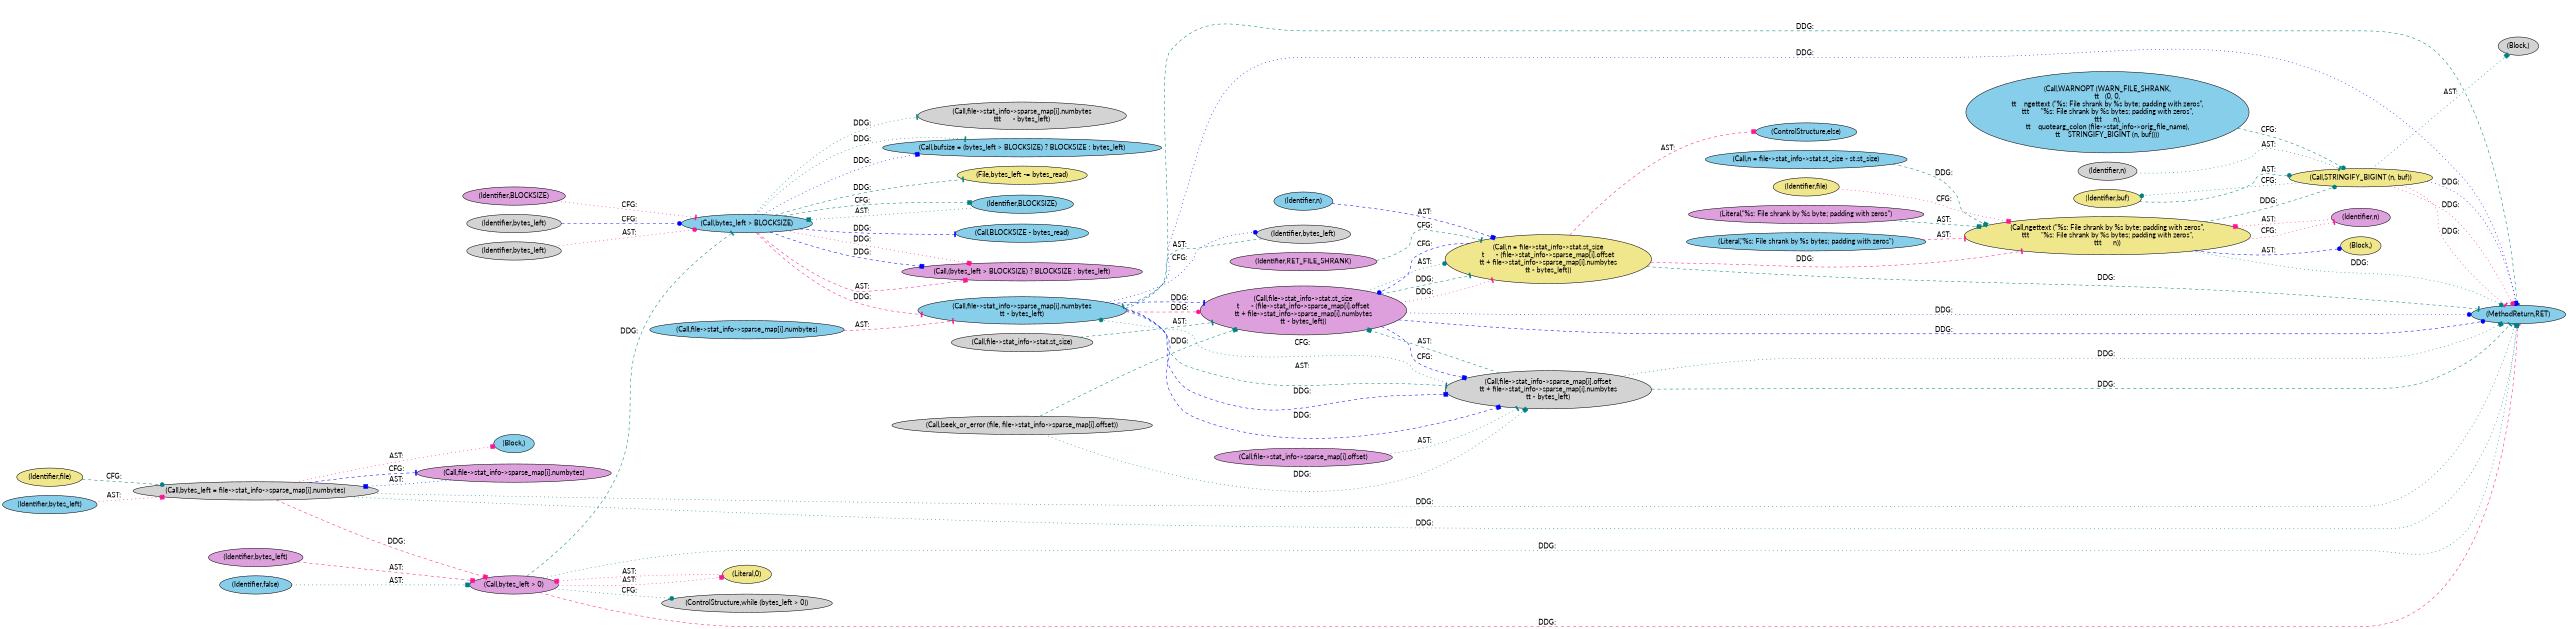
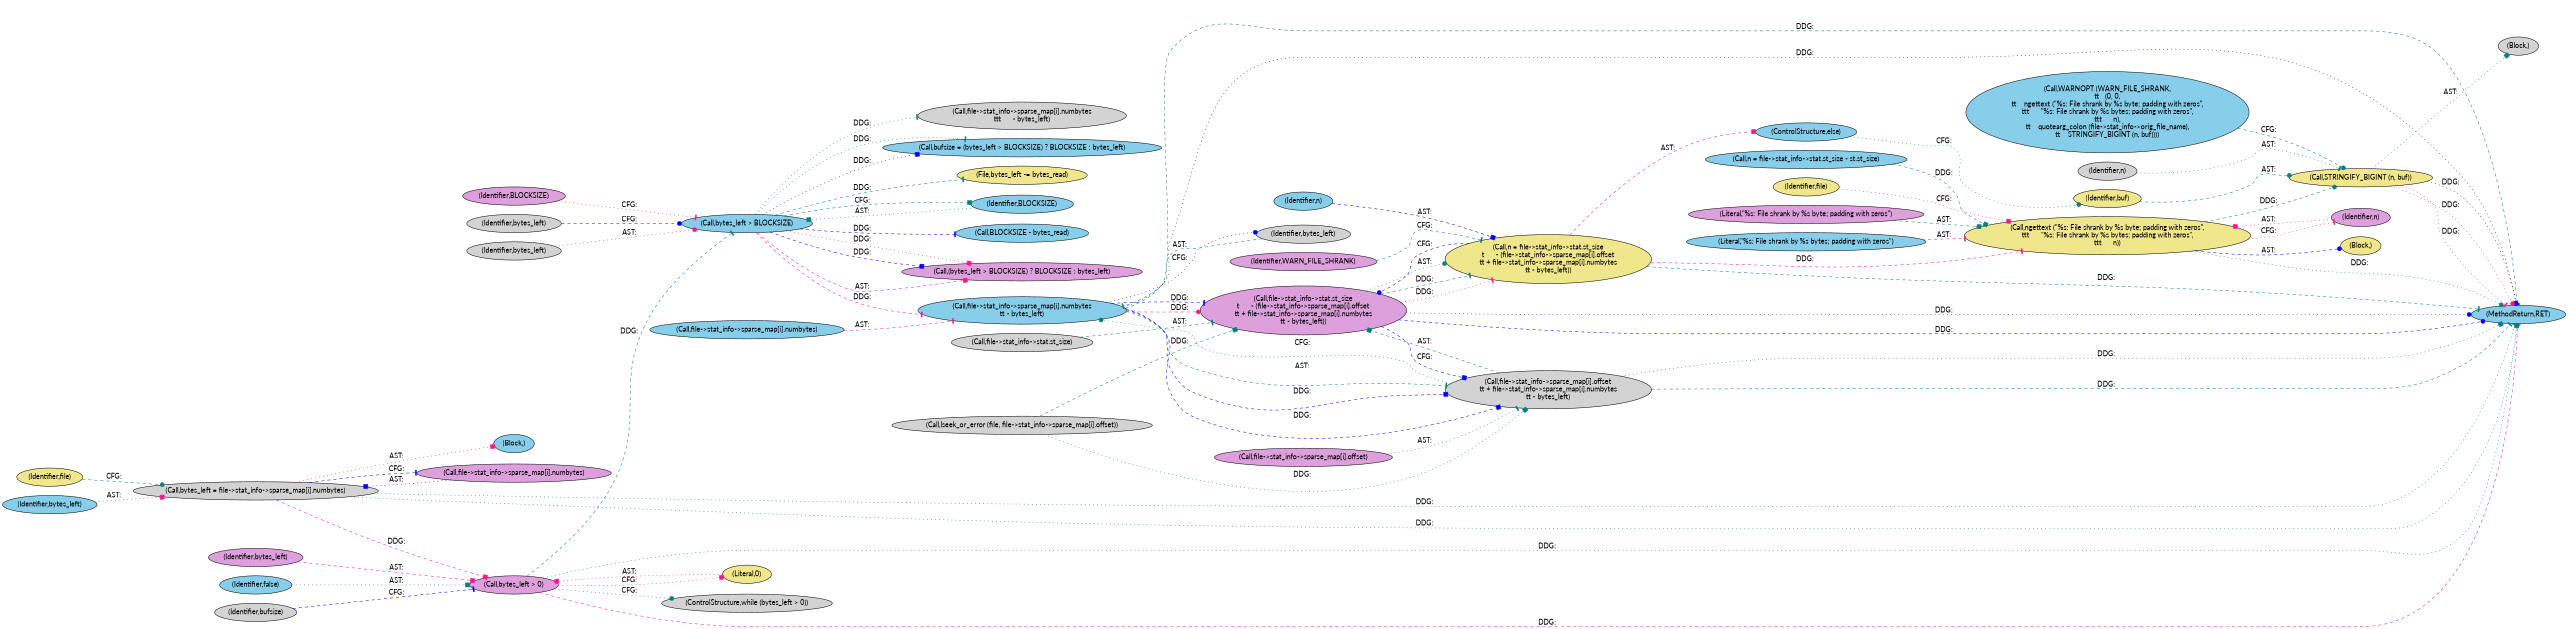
(2222, 189) -> (1959, 172)
(1303, 262) -> (1303, 262)
(631, 581) -> (631, 581)
none -> (256, 612)
